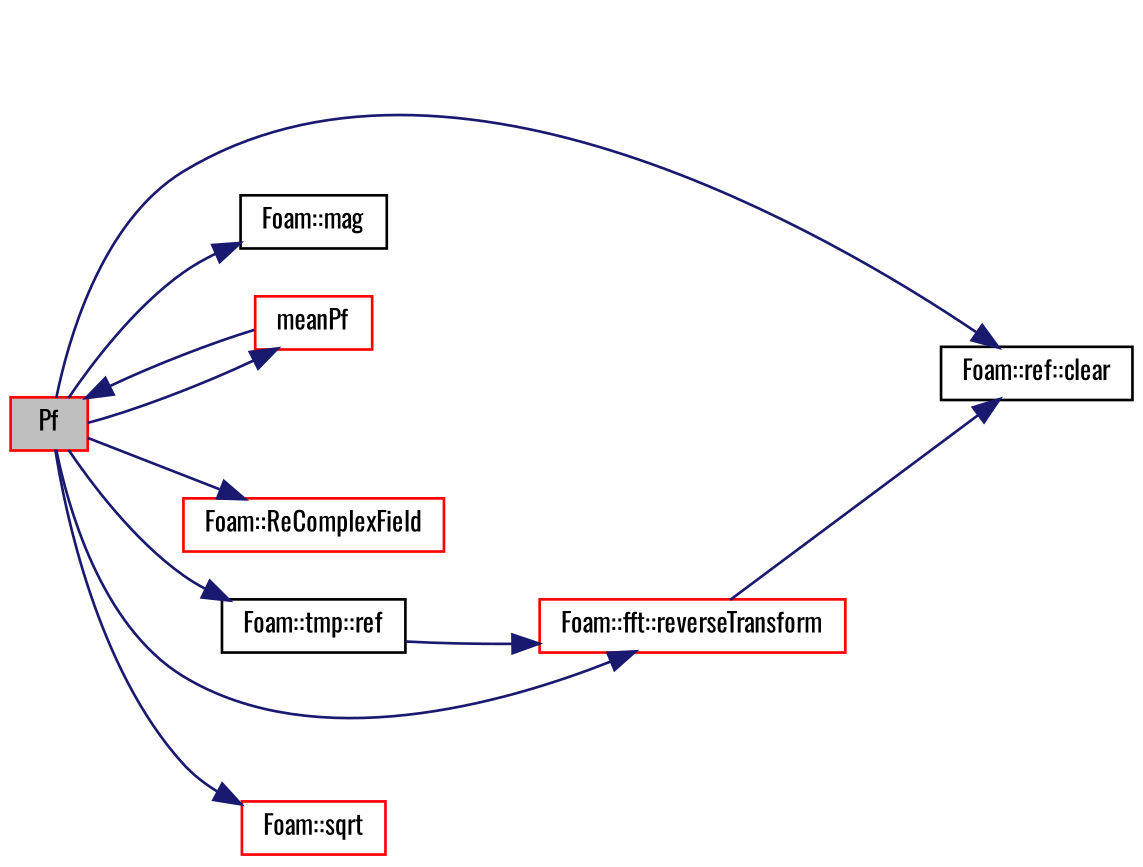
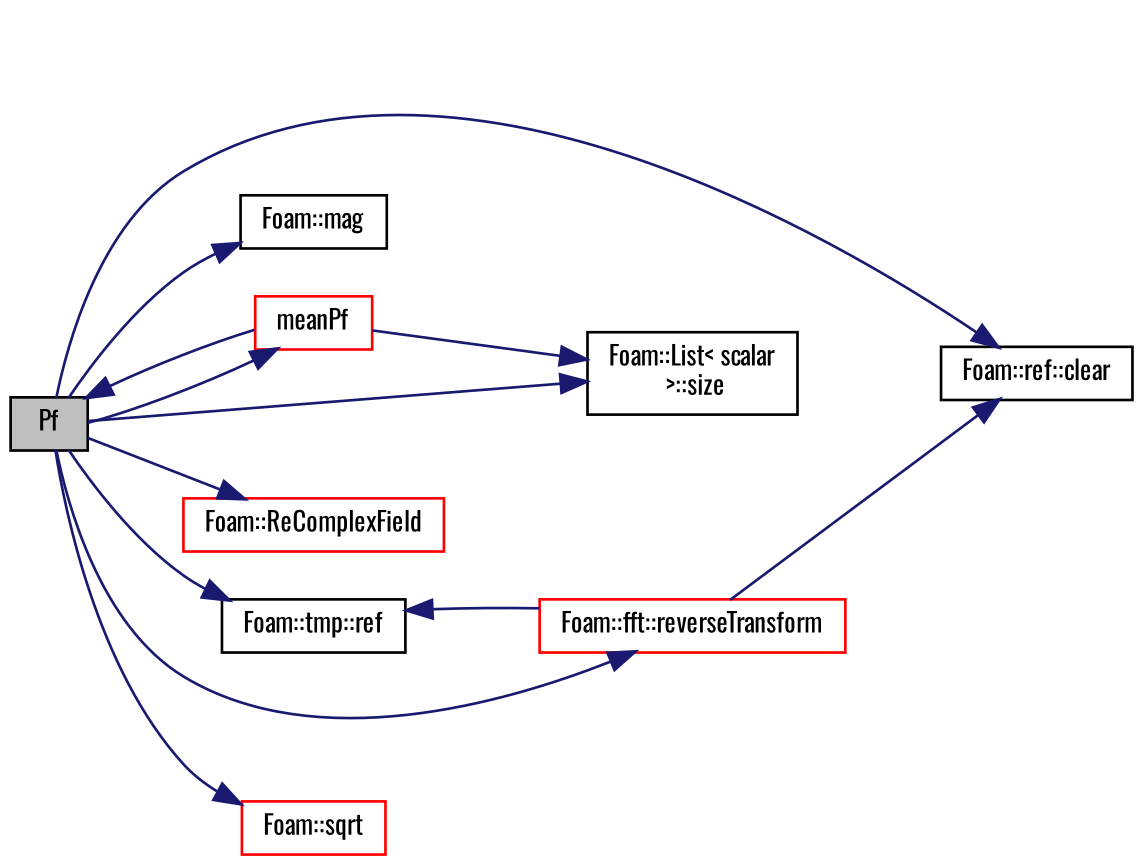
none -> (692, 373)
(49, 424) -> (49, 424)
(459, 643) -> (486, 608)
